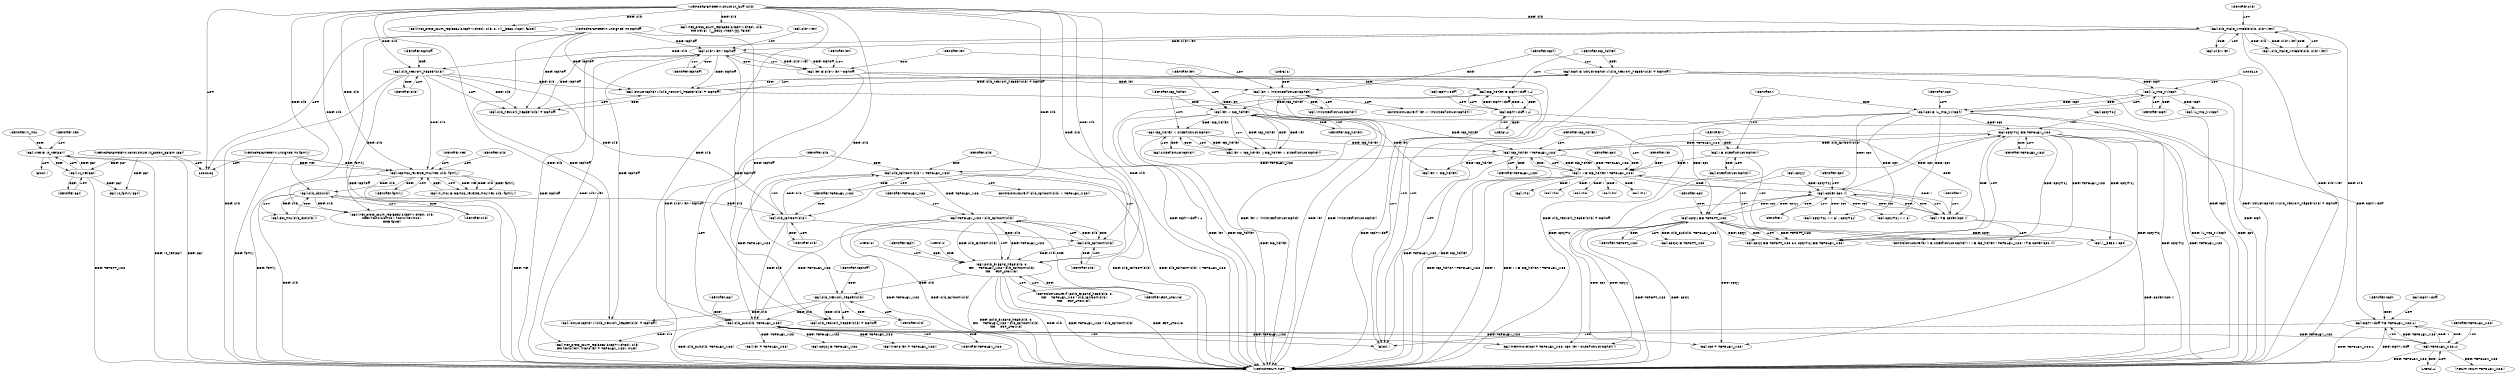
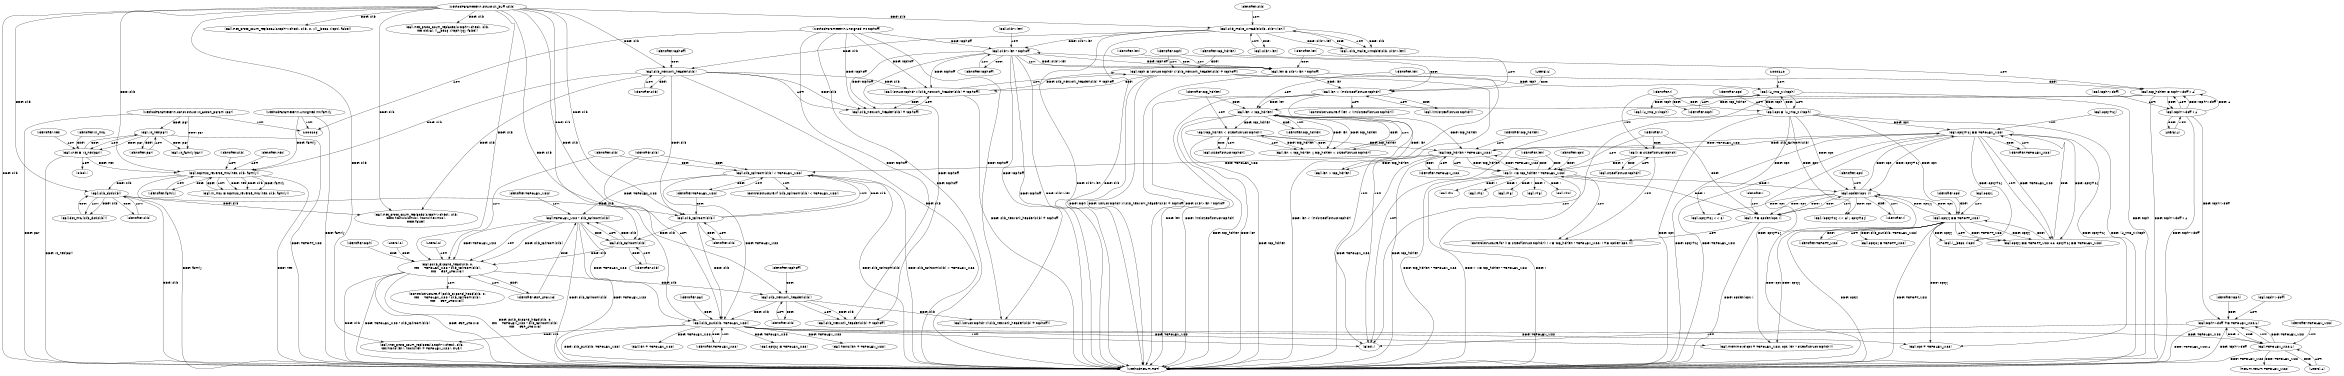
(320, 13) -> none
(1807, 184) -> (1908, 154)
